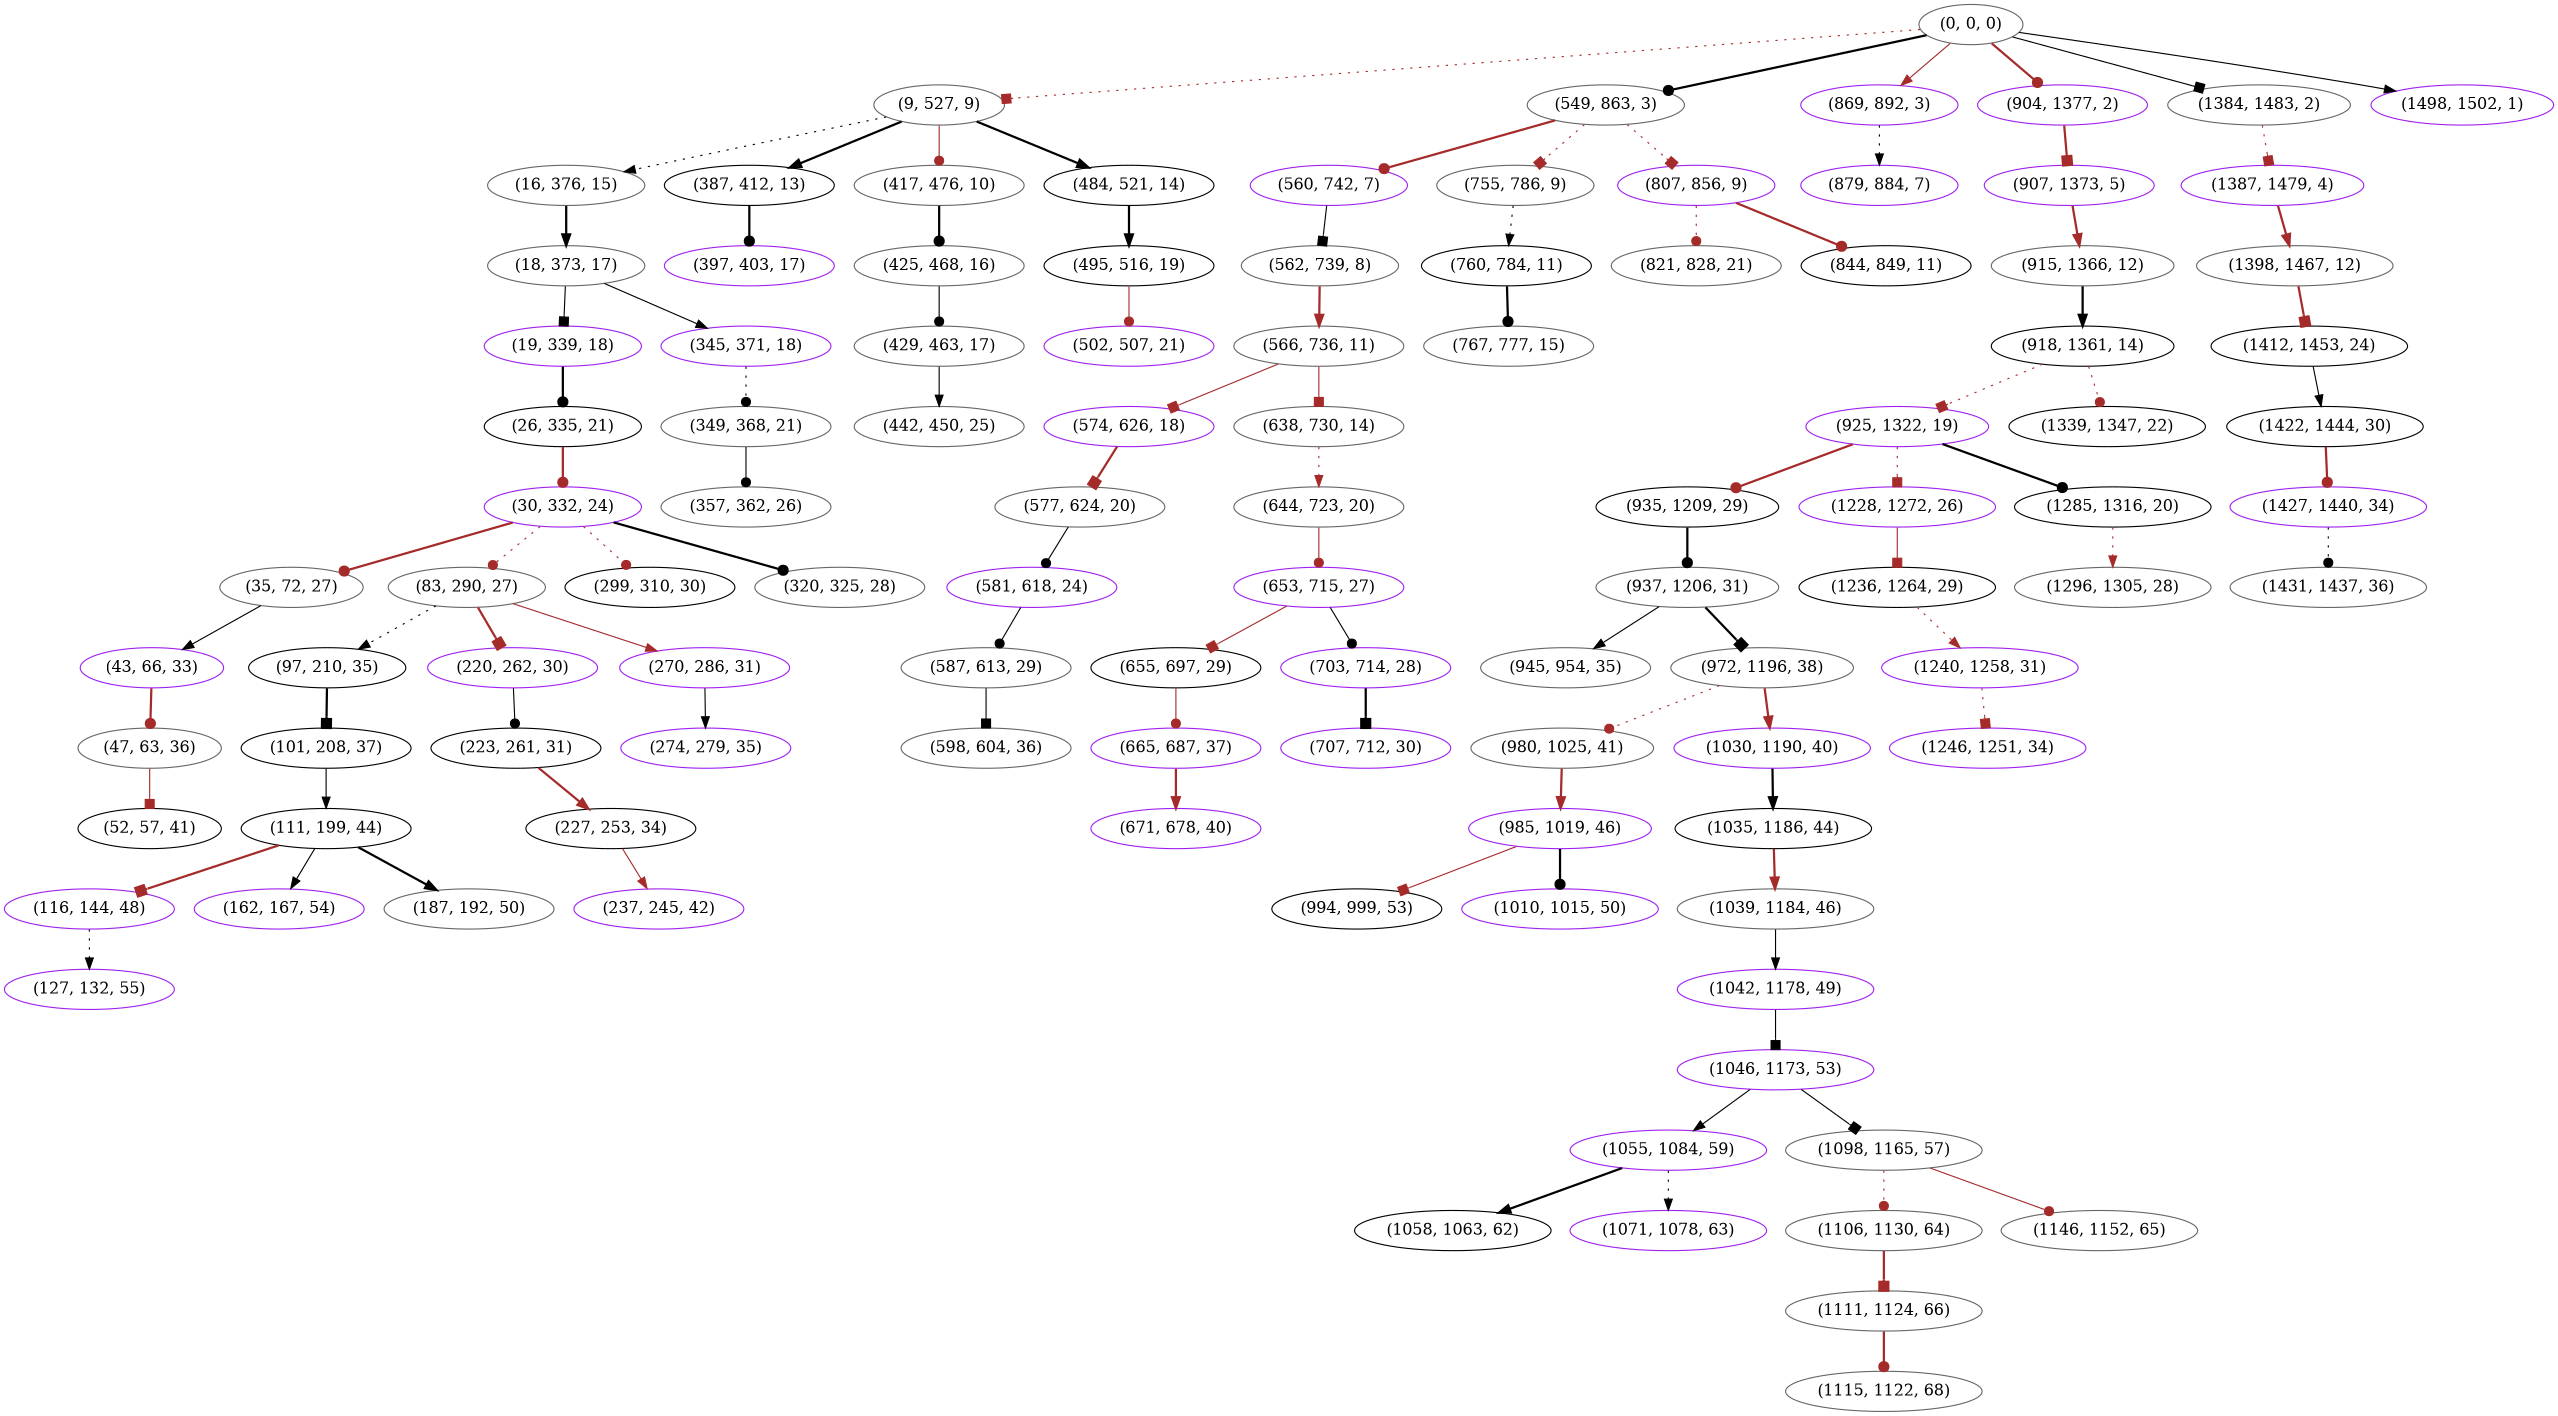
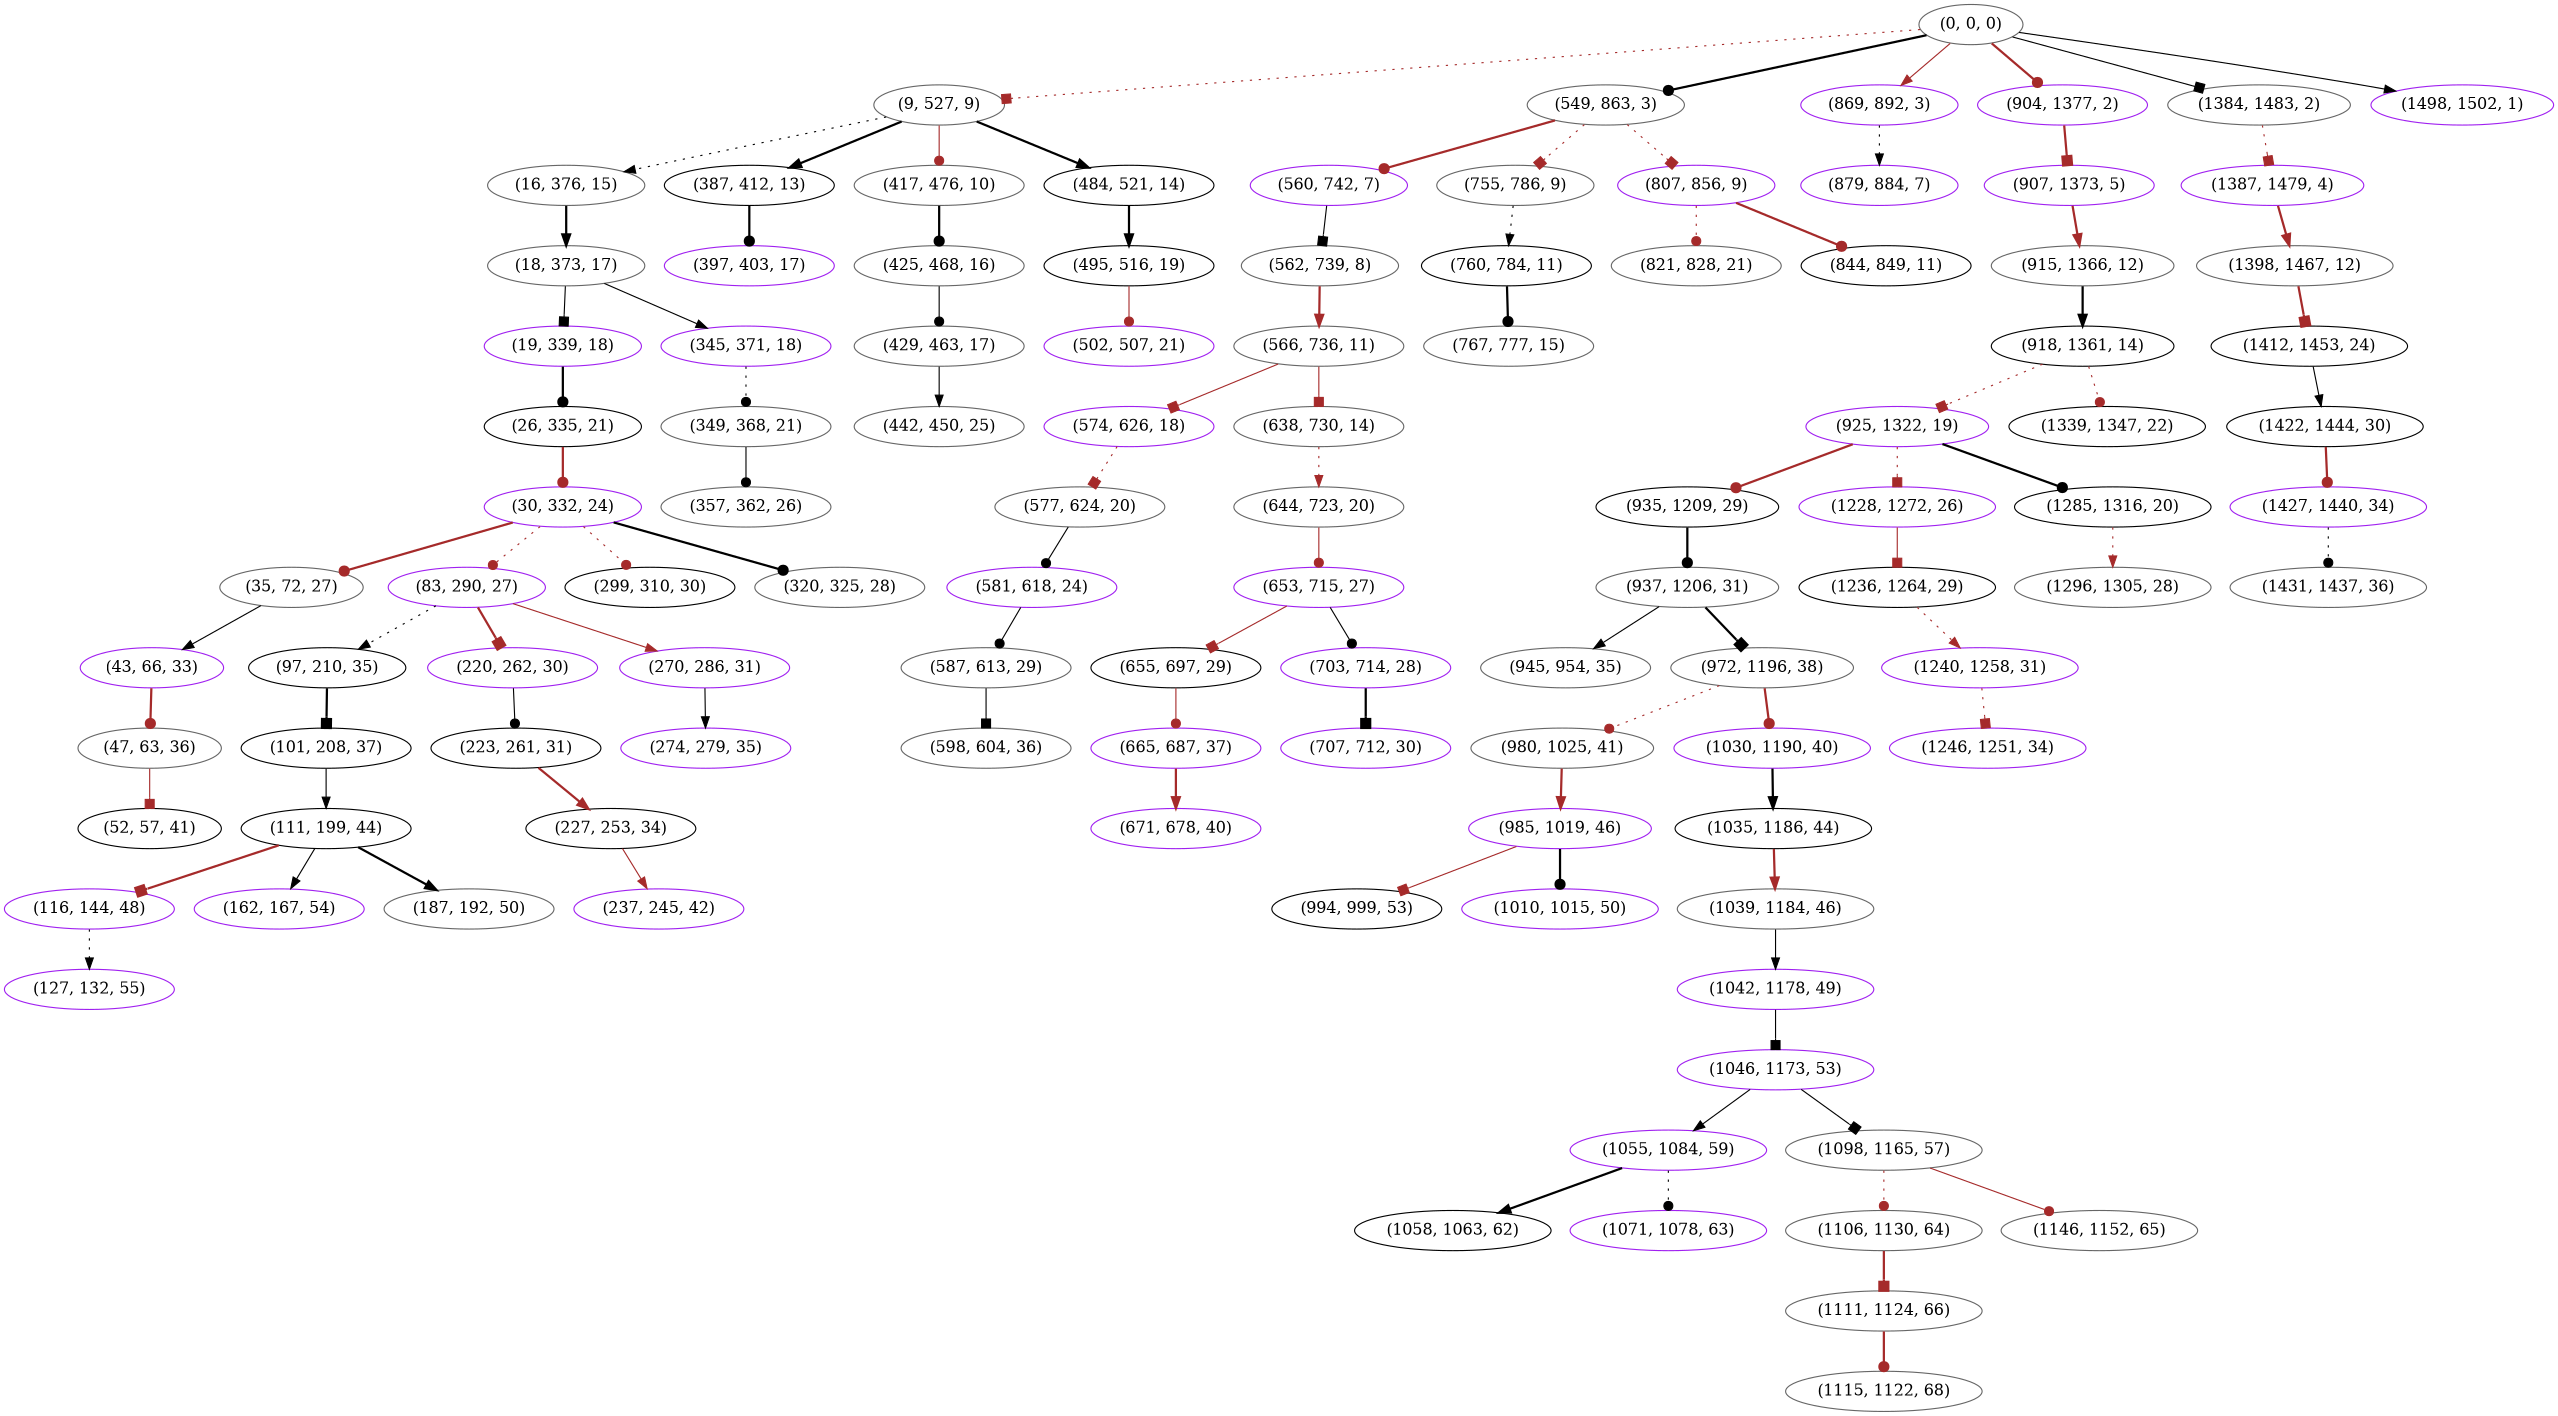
(1108, 462) -> (1108, 462)
(467, 587) -> (467, 587)
(1767, 702) -> (1767, 704)
(1668, 1185) -> (1668, 1186)
